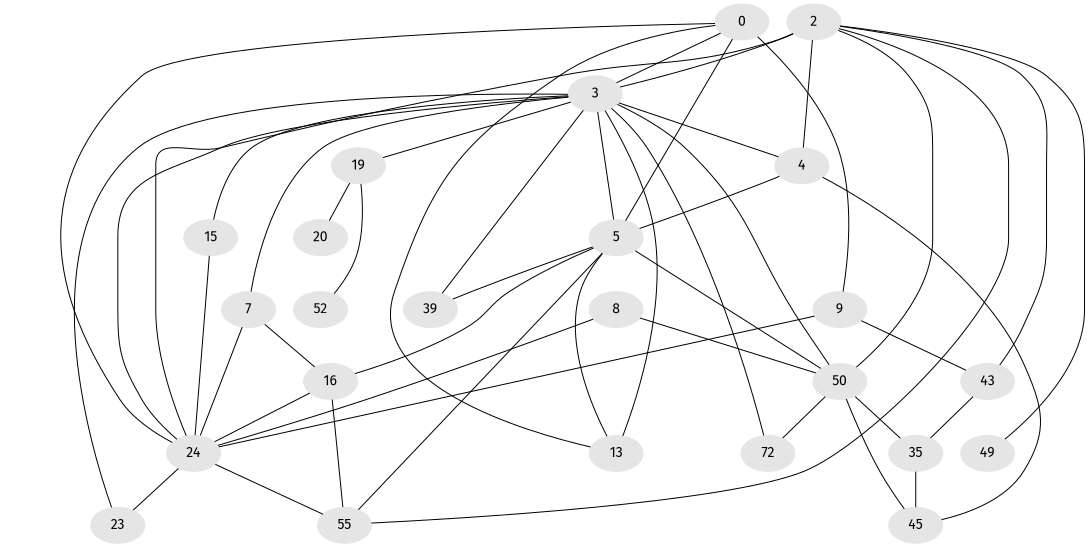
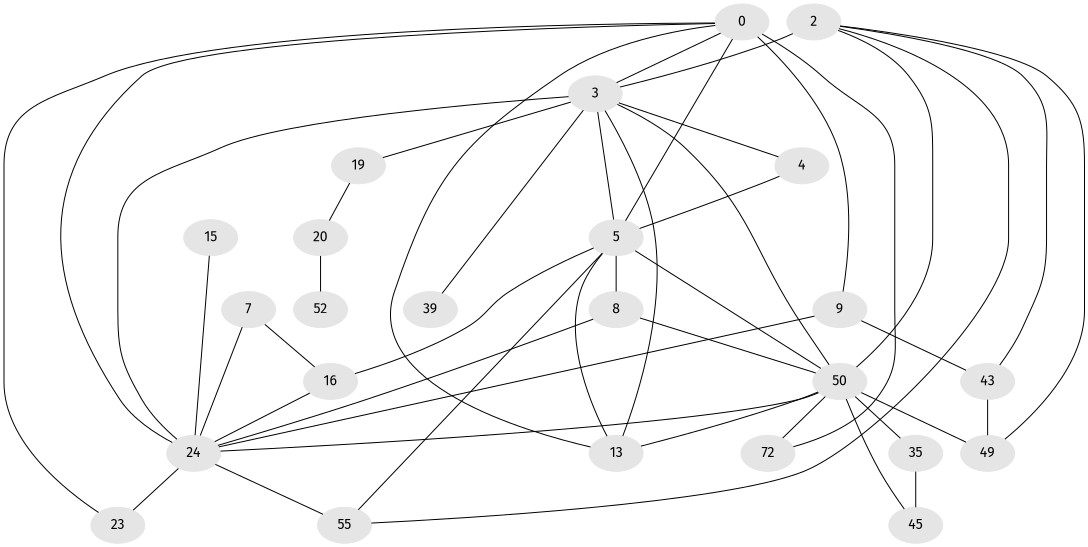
(809, 83) -> none
(366, 114) -> none
(363, 130) -> none
(163, 135) -> (145, 64)
(197, 149) -> (506, 434)
(360, 242) -> (321, 274)
(706, 263) -> (895, 236)
(523, 272) -> (616, 274)
(1007, 334) -> none
none -> (914, 417)
(952, 417) -> (988, 418)
none -> (730, 421)
(338, 453) -> none
